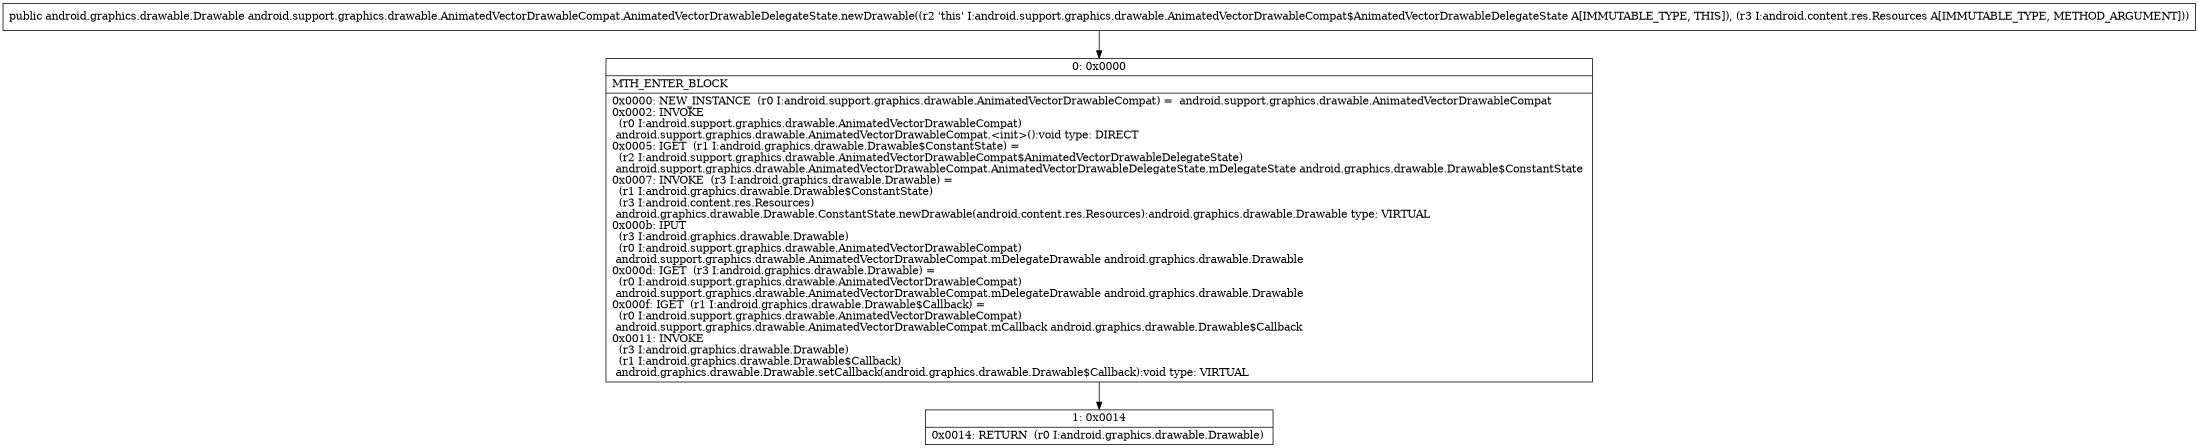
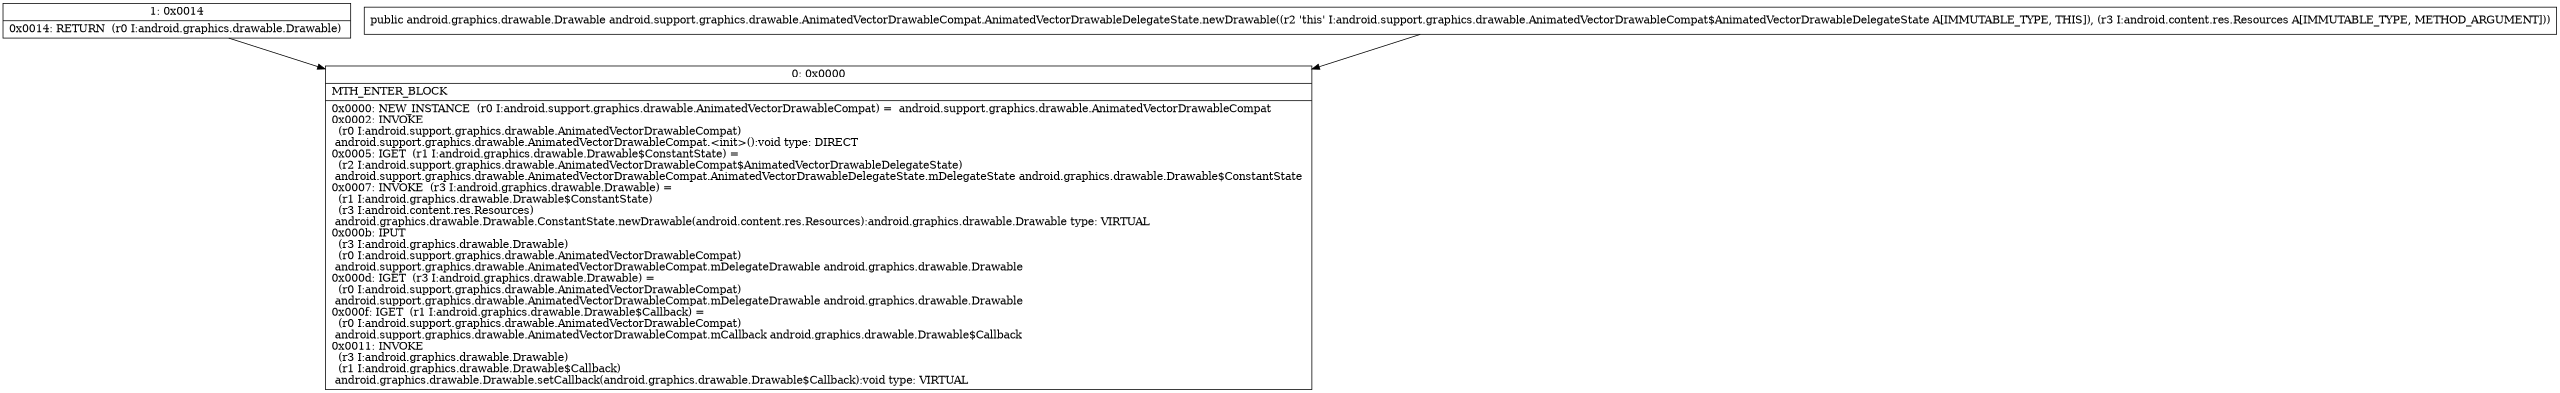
(1099, 392) -> (273, 52)
